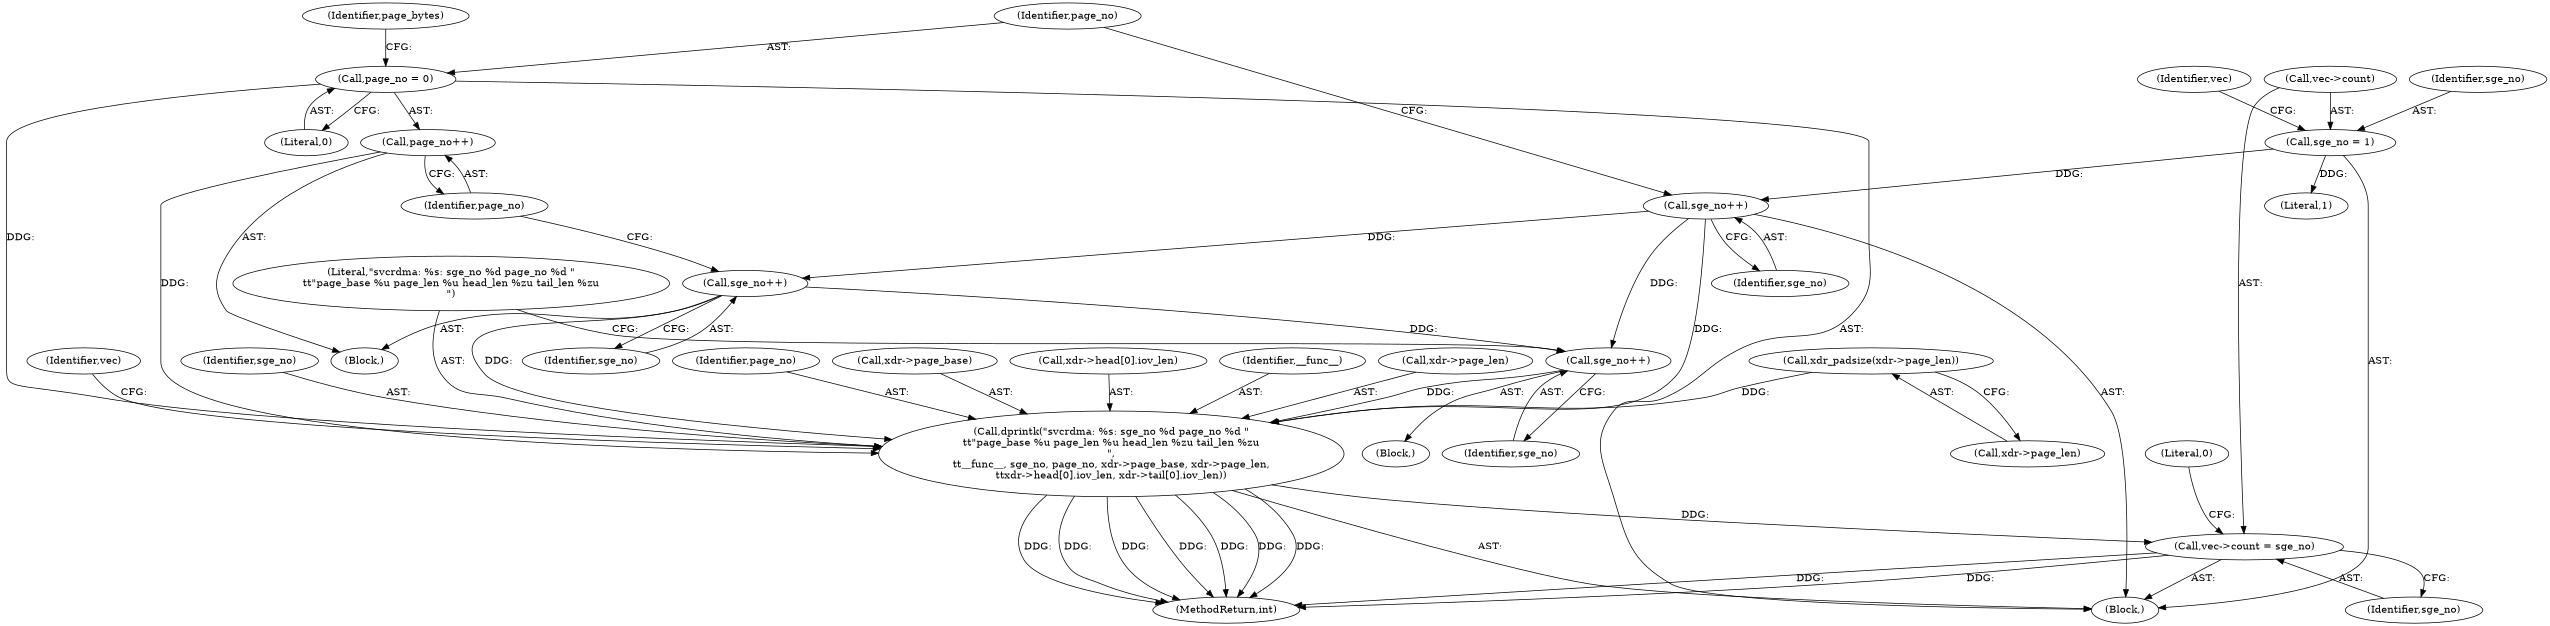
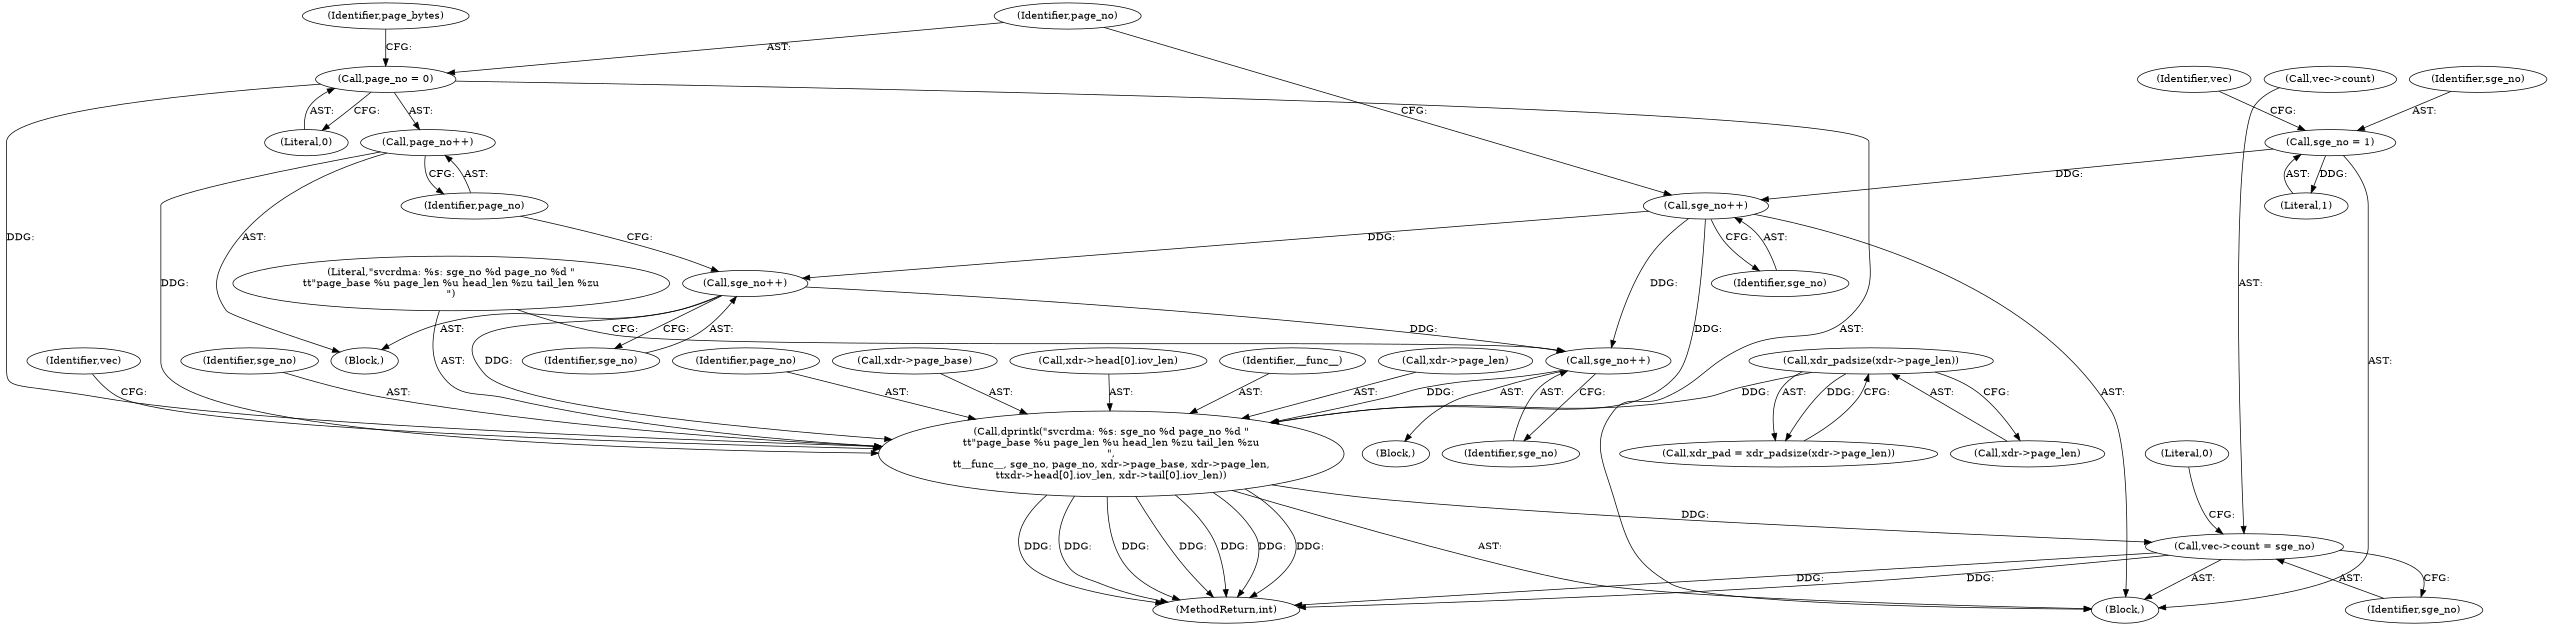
(2330, 107) -> (2284, 176)
none -> (1779, 454)
